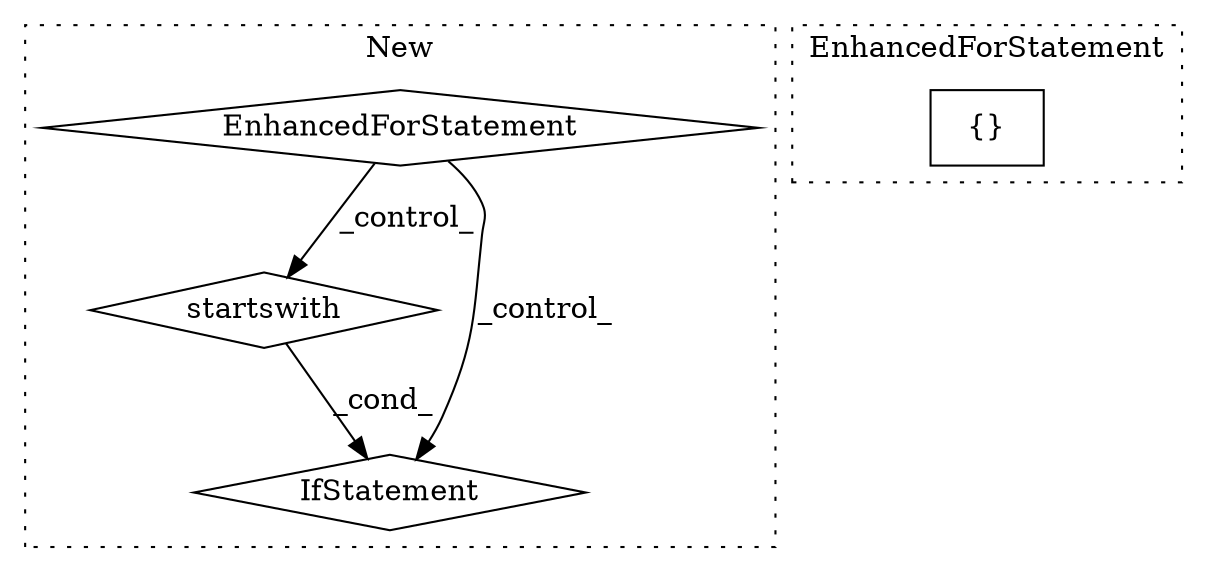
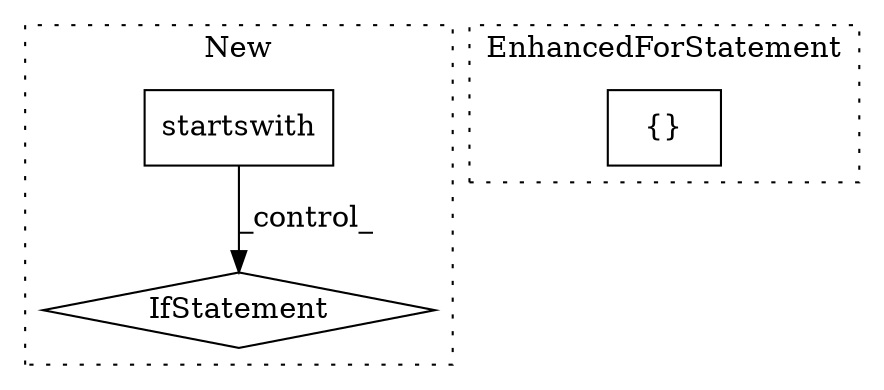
(400, 128) -> none
(264, 310) -> (239, 128)
(384, 401) -> (306, 219)
